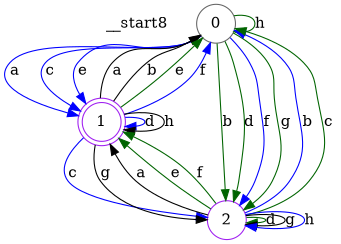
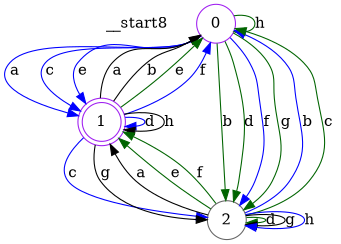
(216, 24) -> (216, 24)
(227, 220) -> (227, 220)
